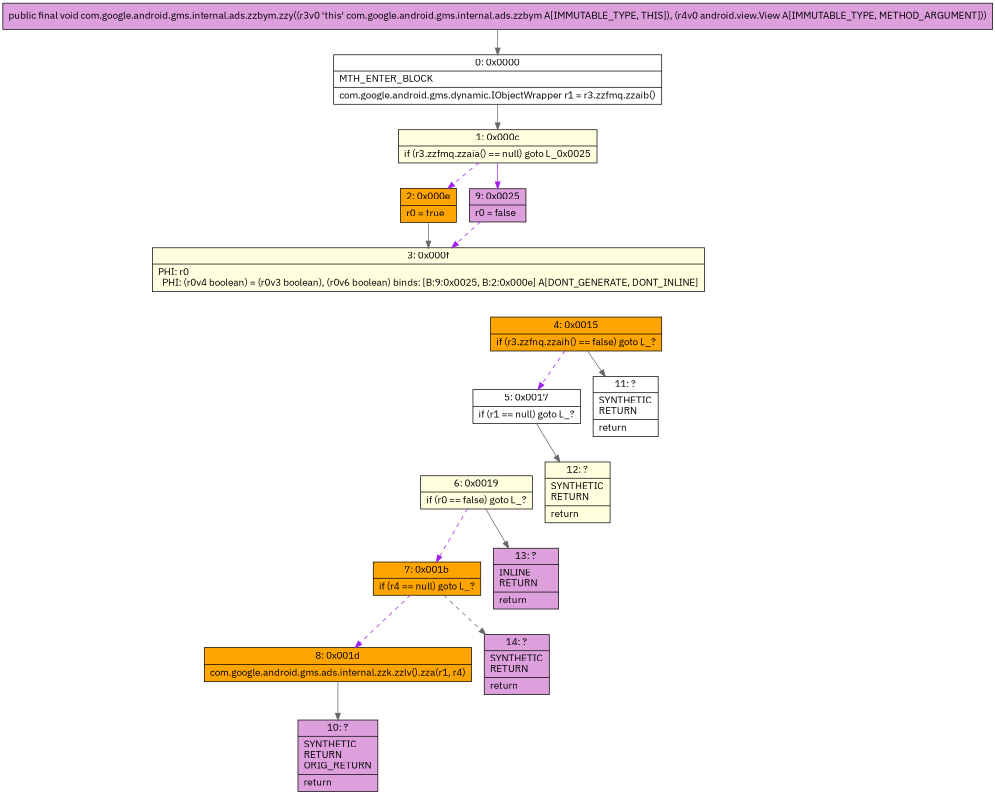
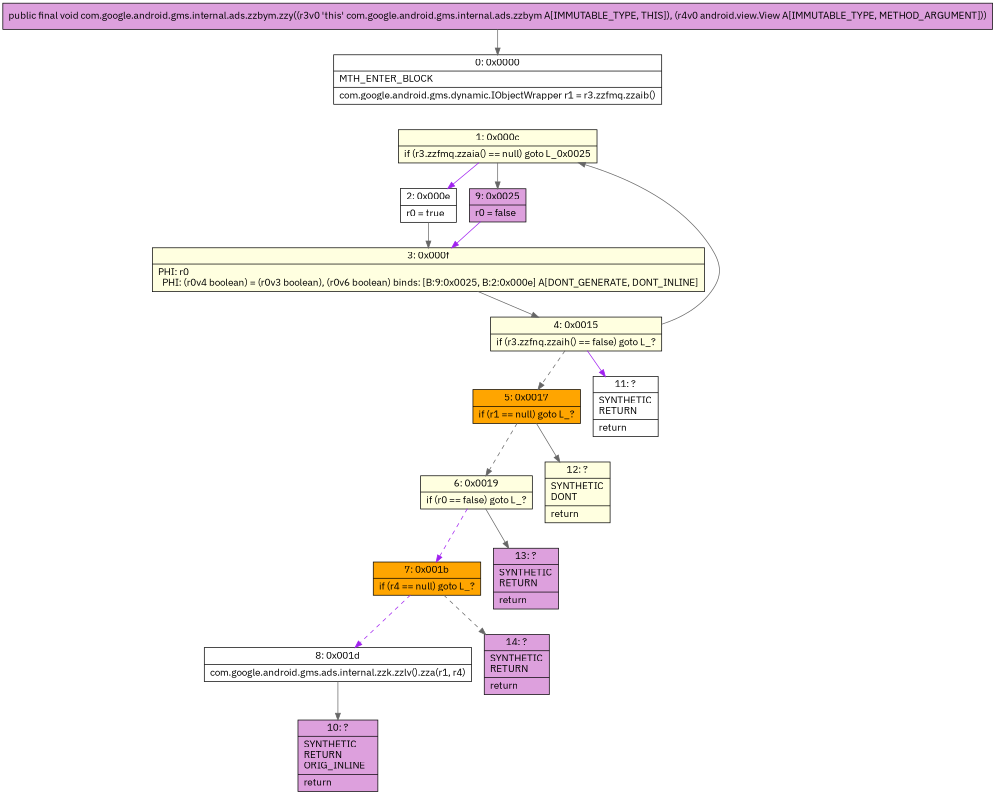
(498, 113) -> (697, 229)
(498, 172) -> (498, 172)
(466, 173) -> (466, 173)
(428, 205) -> (428, 205)
(469, 232) -> (469, 232)
none -> (505, 303)
(576, 334) -> (576, 334)
(594, 361) -> (594, 361)
(554, 367) -> (554, 367)
(527, 406) -> (527, 406)
none -> (503, 447)
(570, 497) -> (564, 497)
(515, 573) -> (526, 573)
(338, 665) -> (338, 665)
(338, 766) -> (335, 766)
